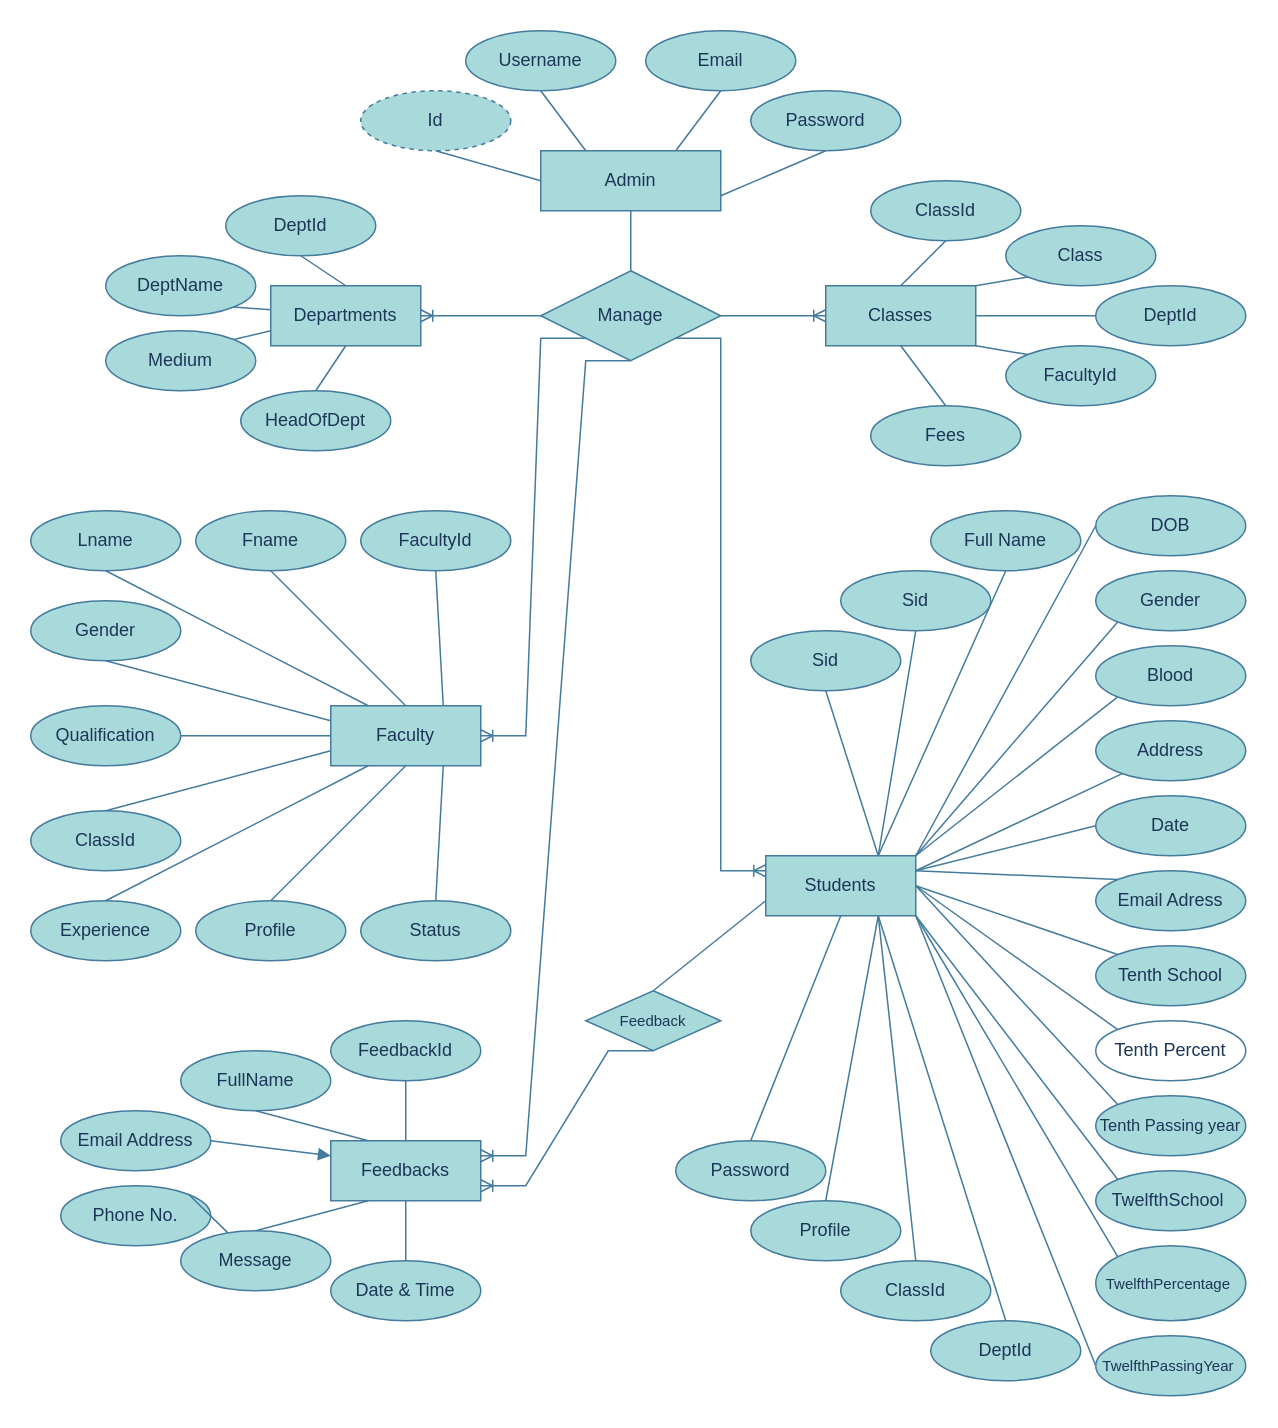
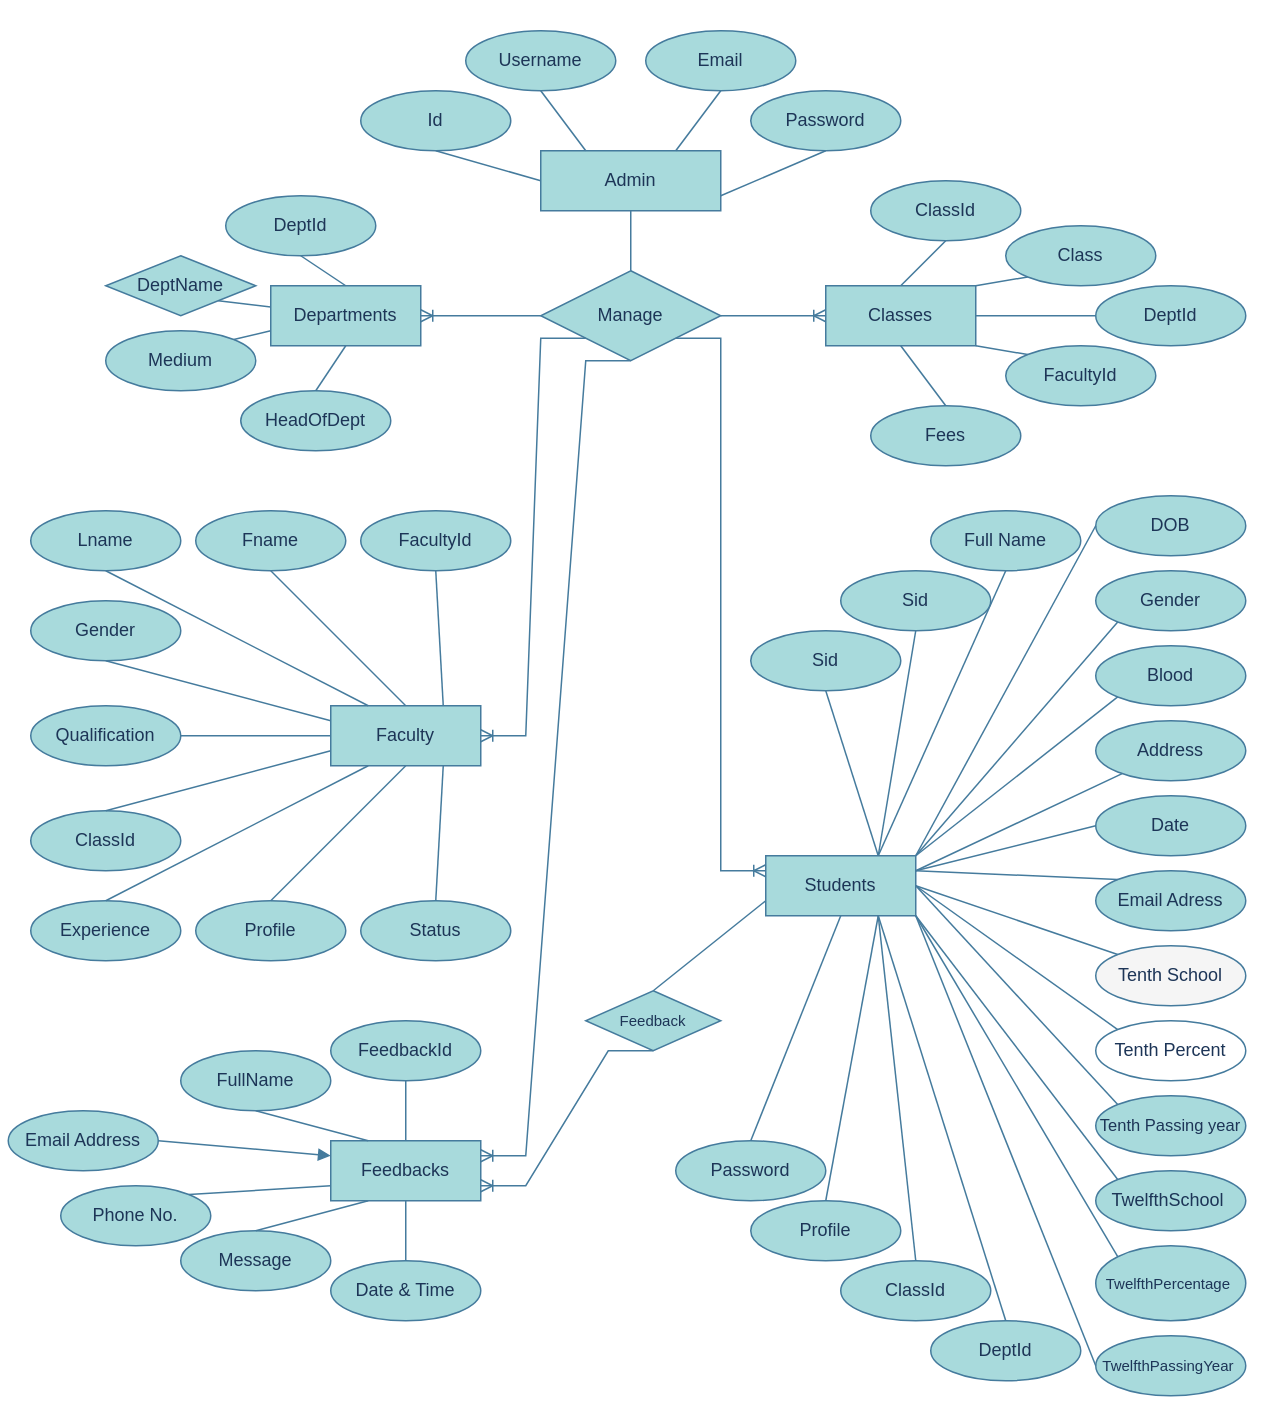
(436, 121) -> (436, 121)
(181, 286) -> (181, 286)
(1171, 976) -> (1171, 976)
(136, 1141) -> (83, 1141)
(215, 1220) -> (260, 1190)
